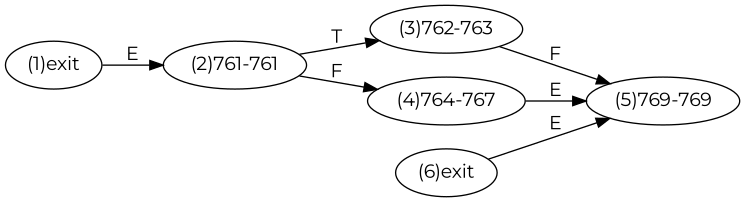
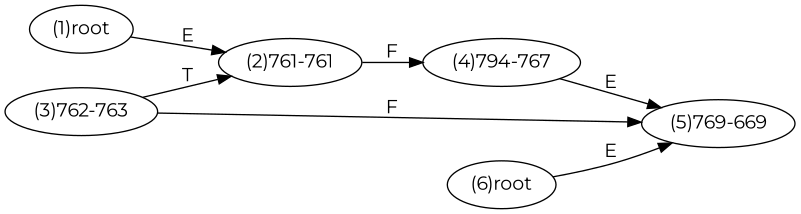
(333, 49) -> (180, 88)
(54, 65) -> (81, 29)
(446, 101) -> (502, 62)
(663, 101) -> (718, 124)
(446, 173) -> (502, 185)
